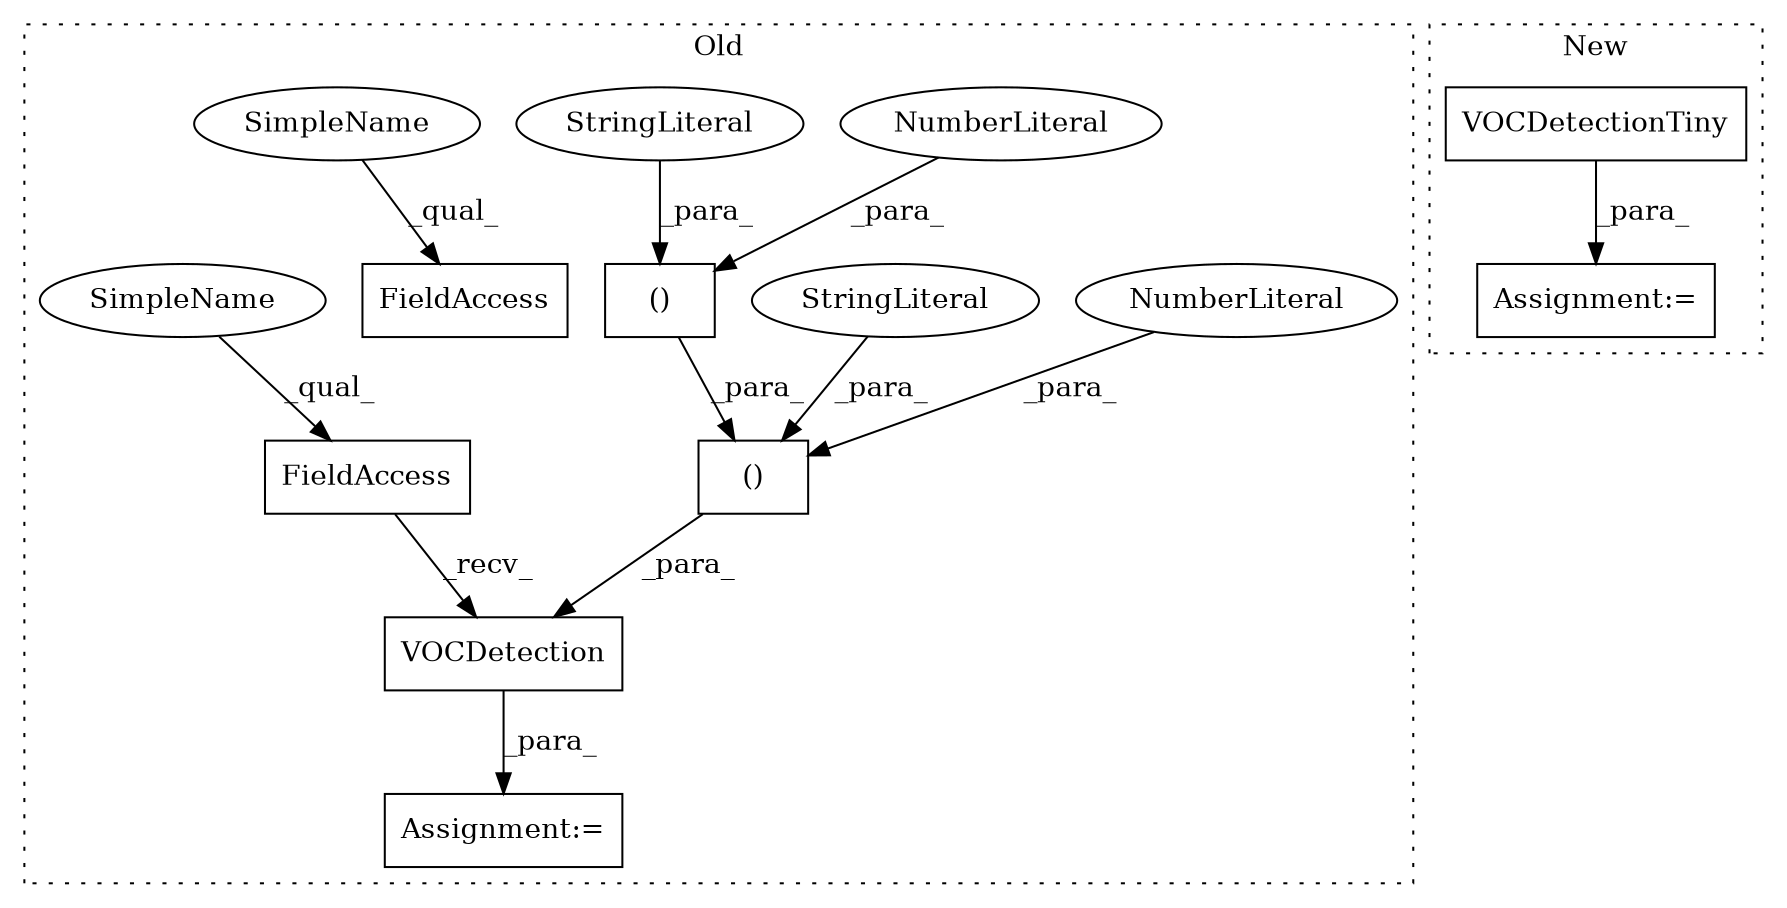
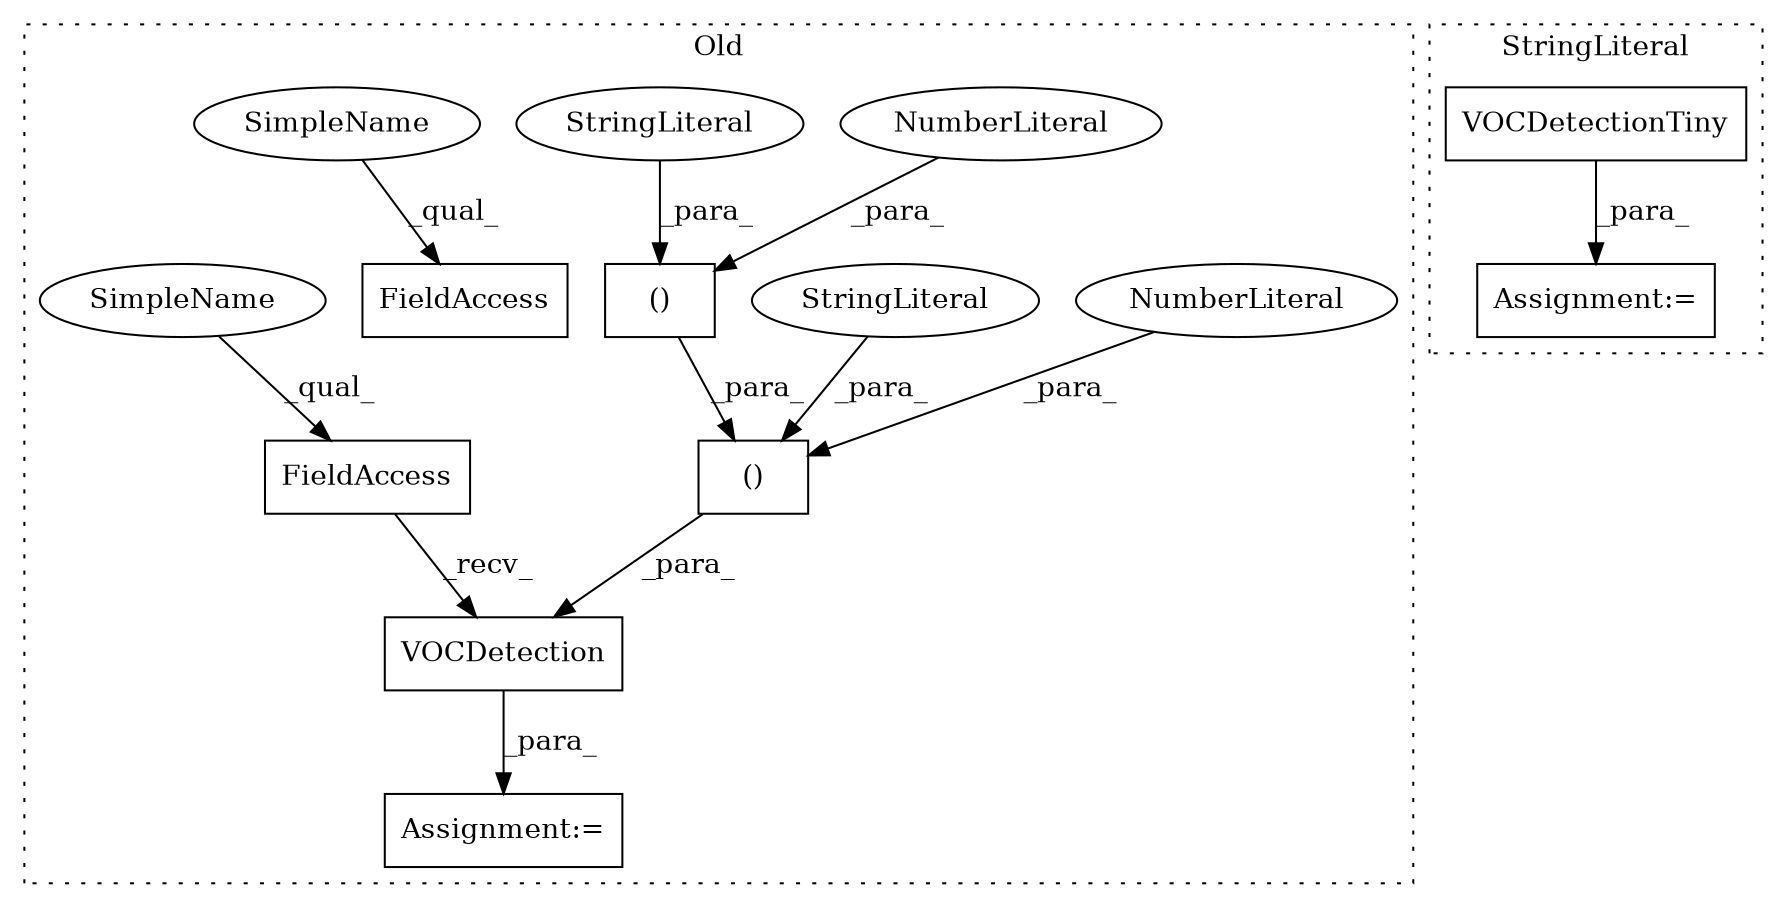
(1596, 48) -> (1596, 48)
